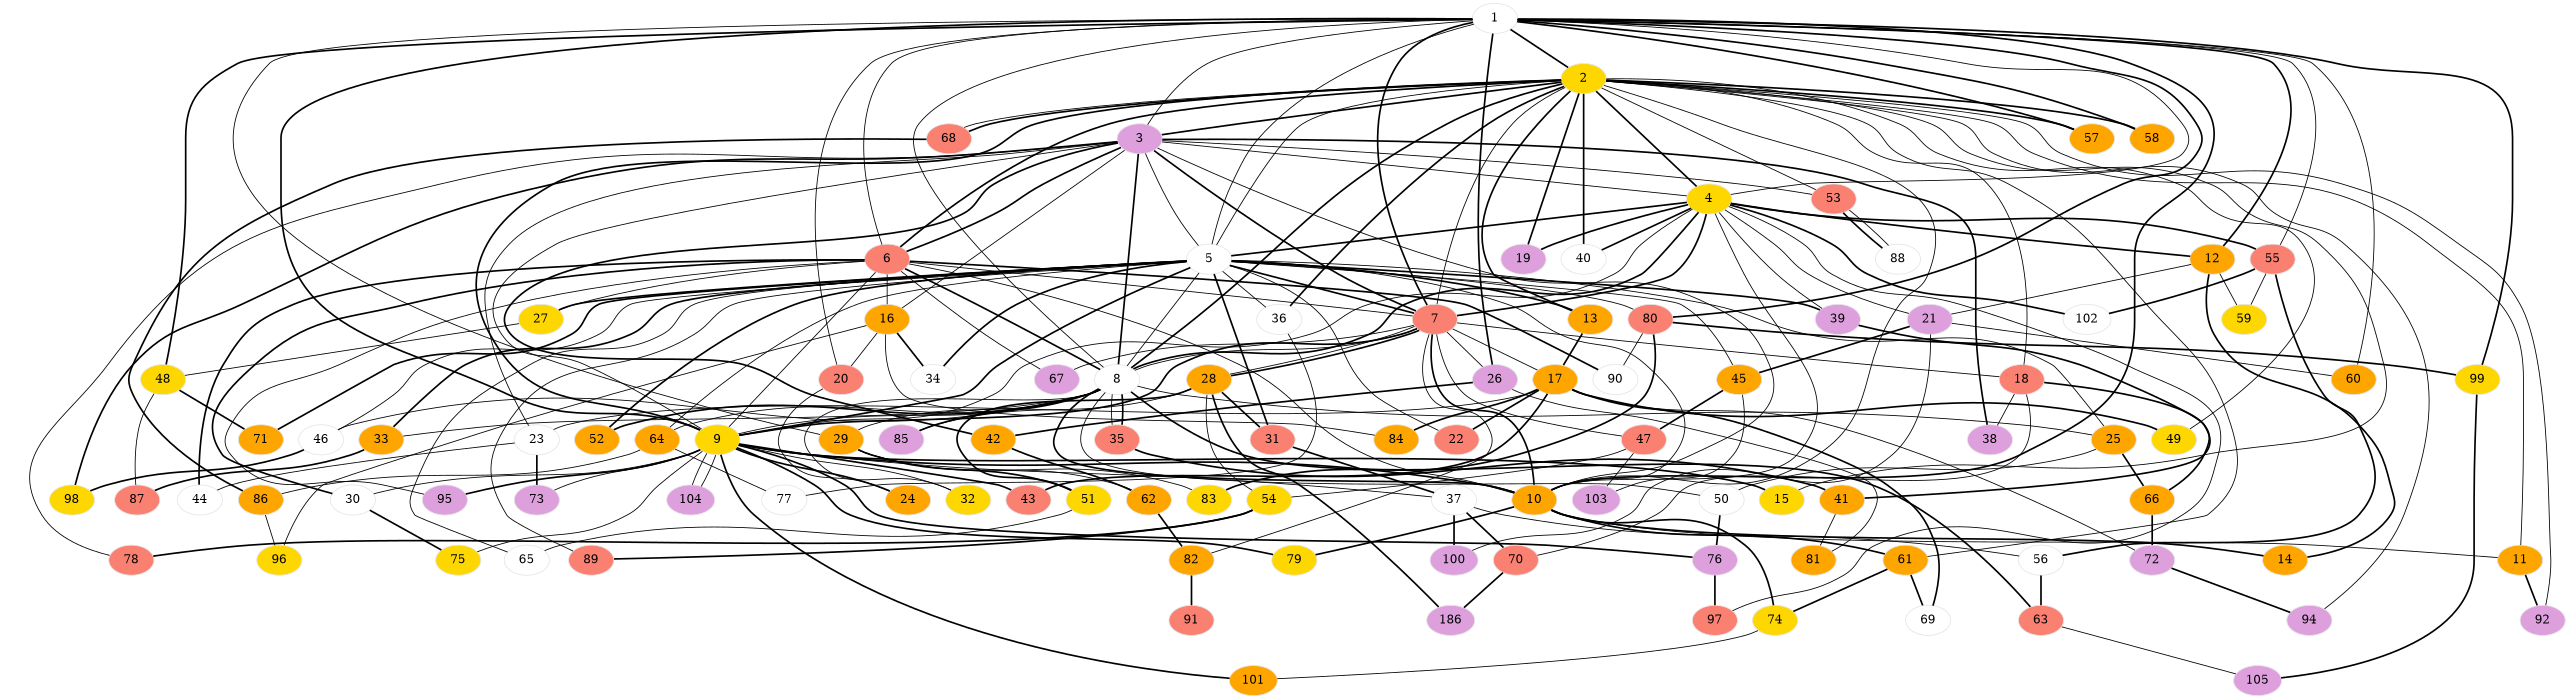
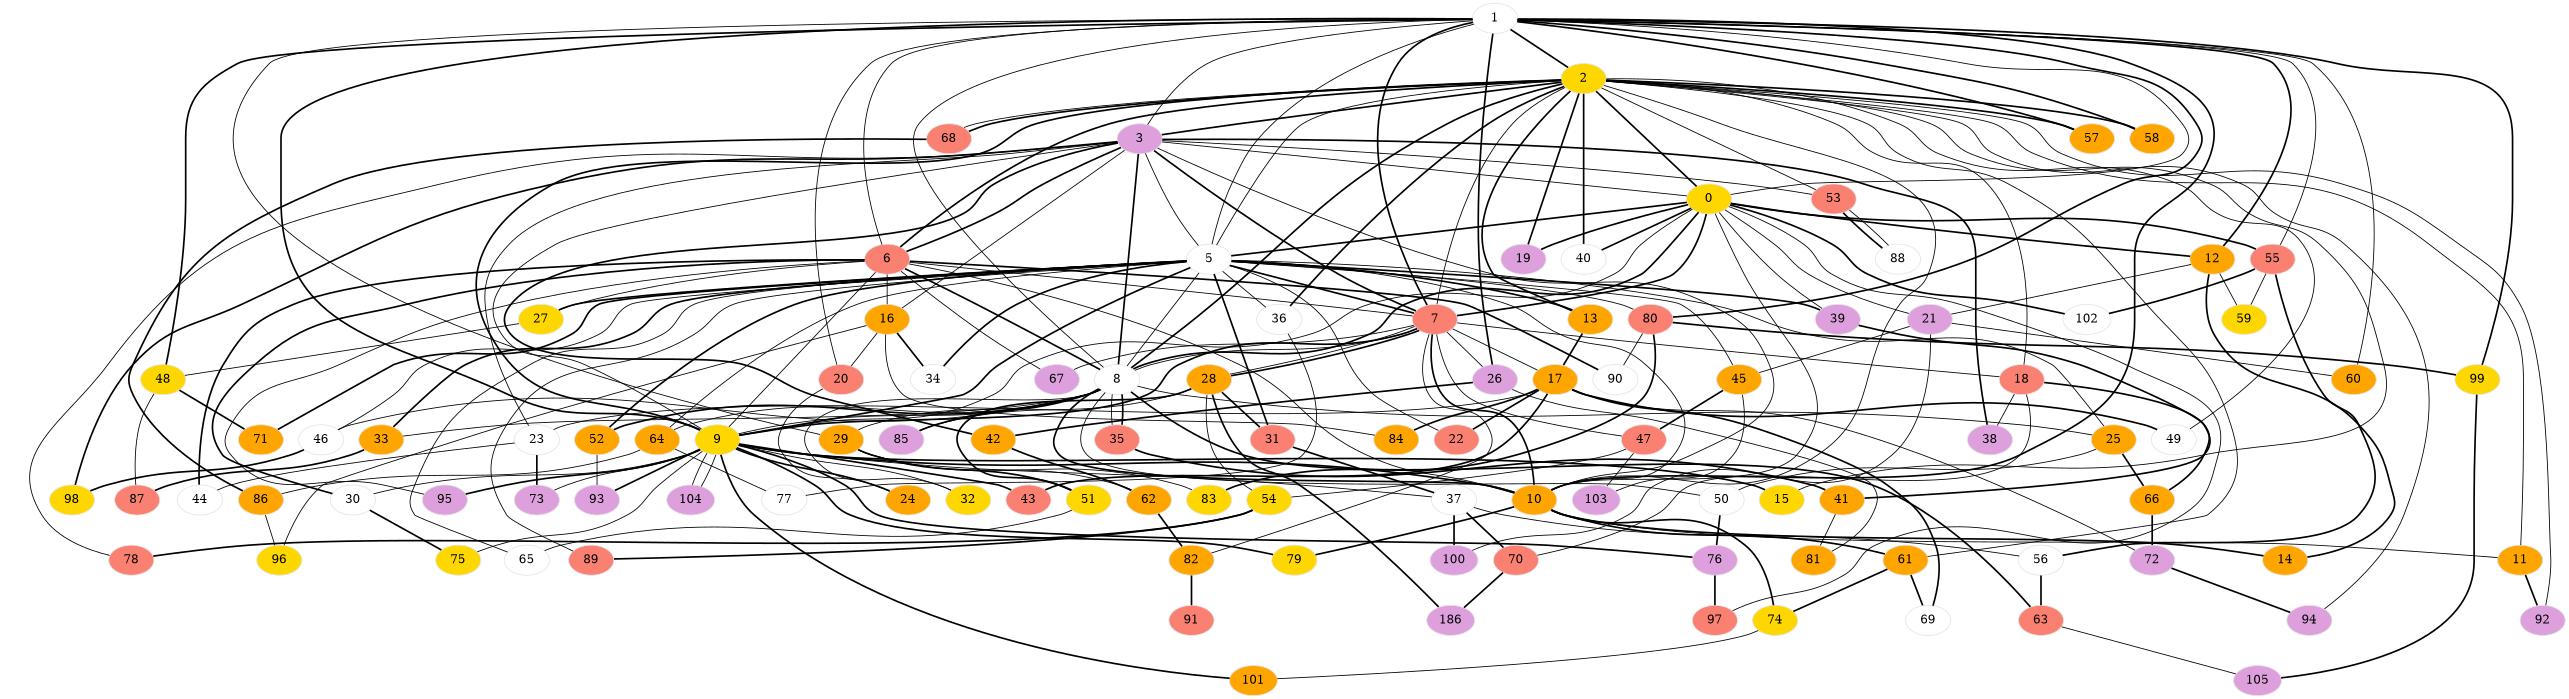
(1709, 199) -> (1709, 199)
(1835, 349) -> (1835, 349)
(2174, 440) -> (2174, 440)
none -> (597, 500)
